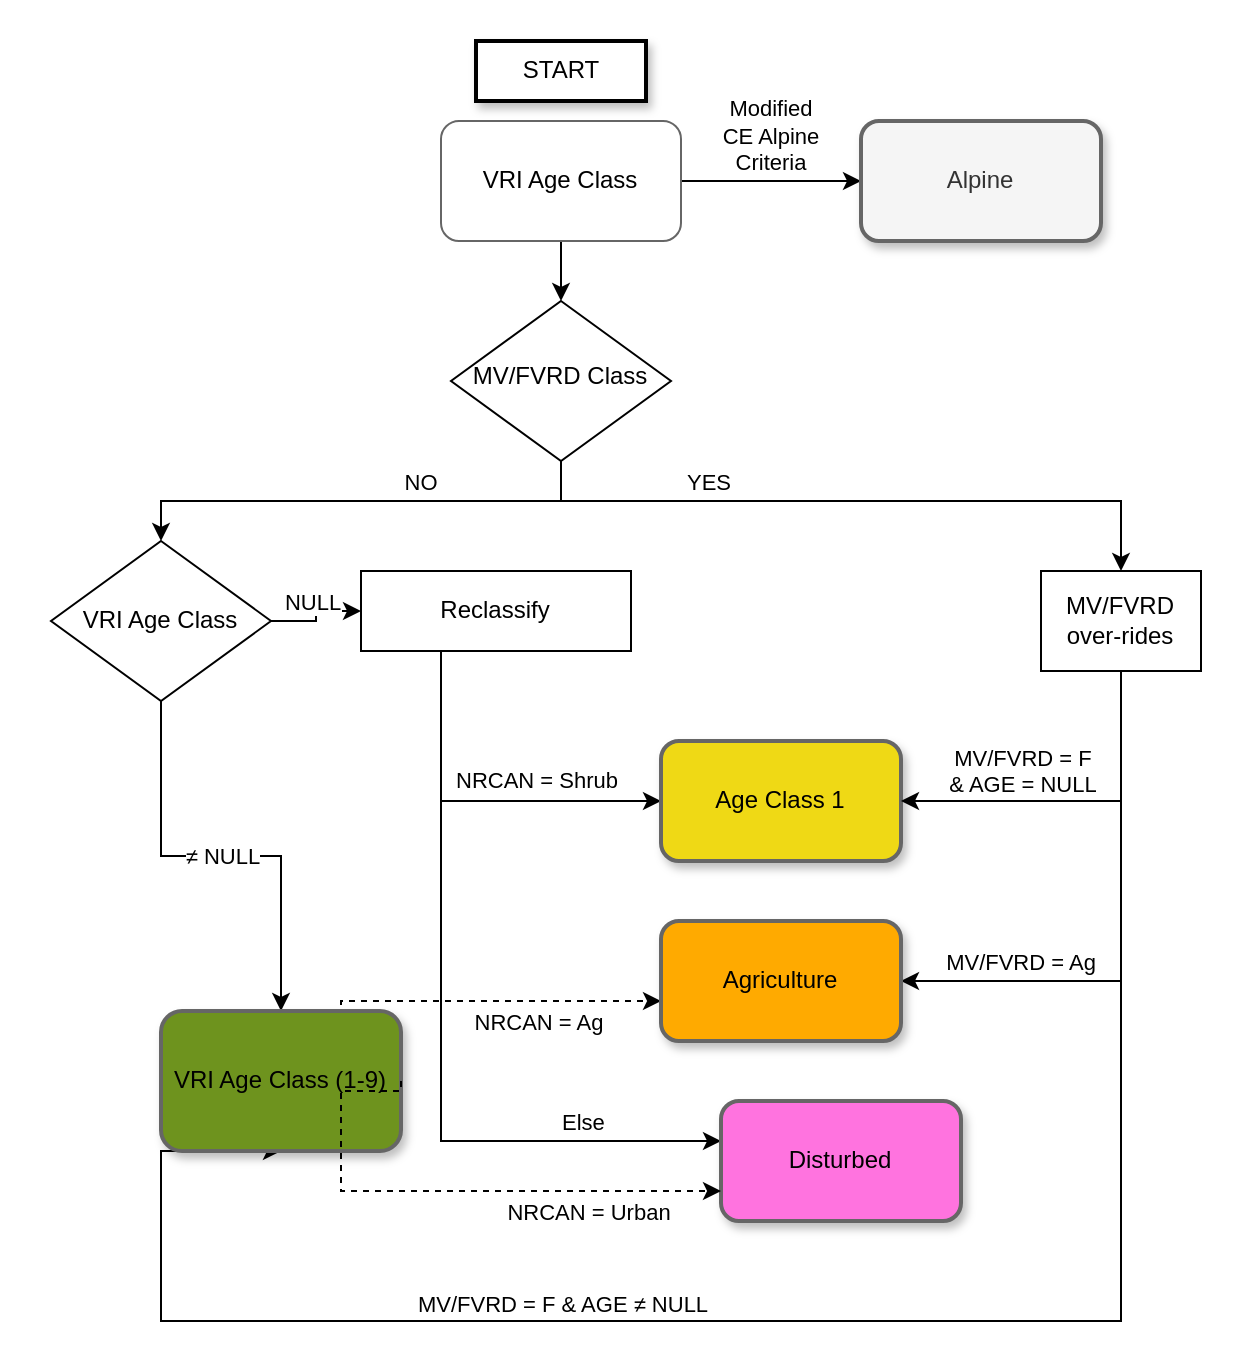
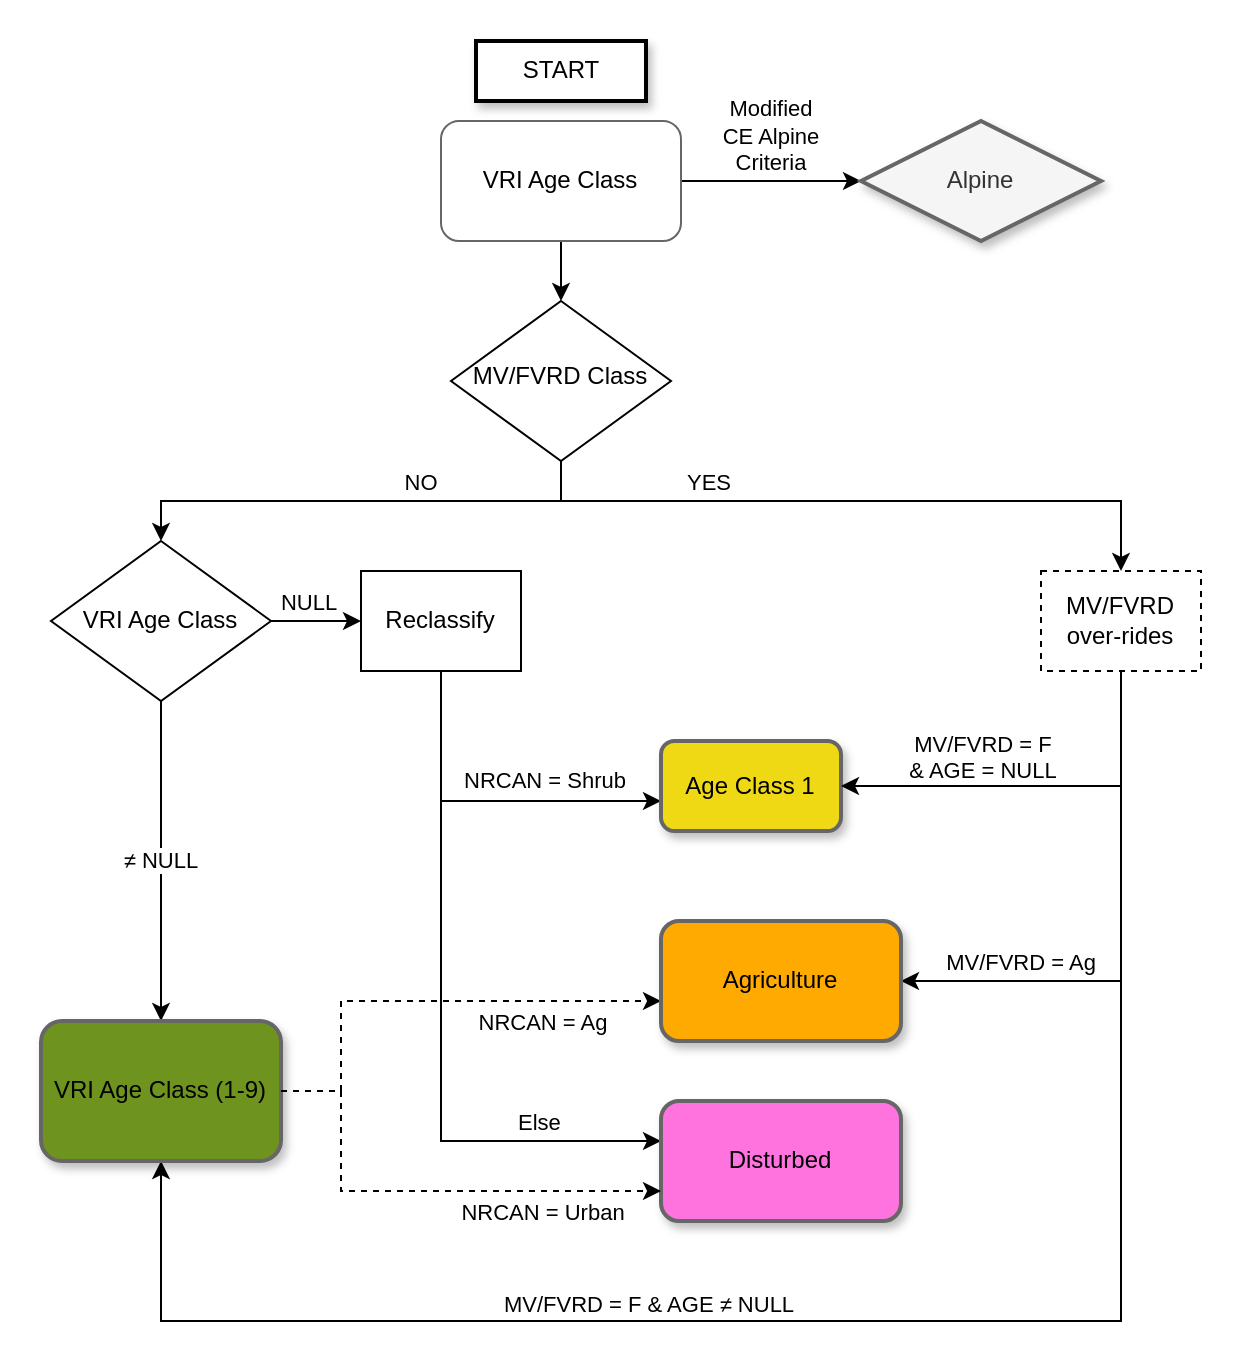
(981, 181) -> (981, 181)
(496, 611) -> (441, 621)
(1121, 621) -> (1121, 621)
(781, 801) -> (751, 786)
(281, 1081) -> (161, 1091)
(841, 1161) -> (781, 1161)
